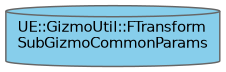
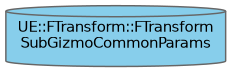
(113, 36) -> (116, 36)
